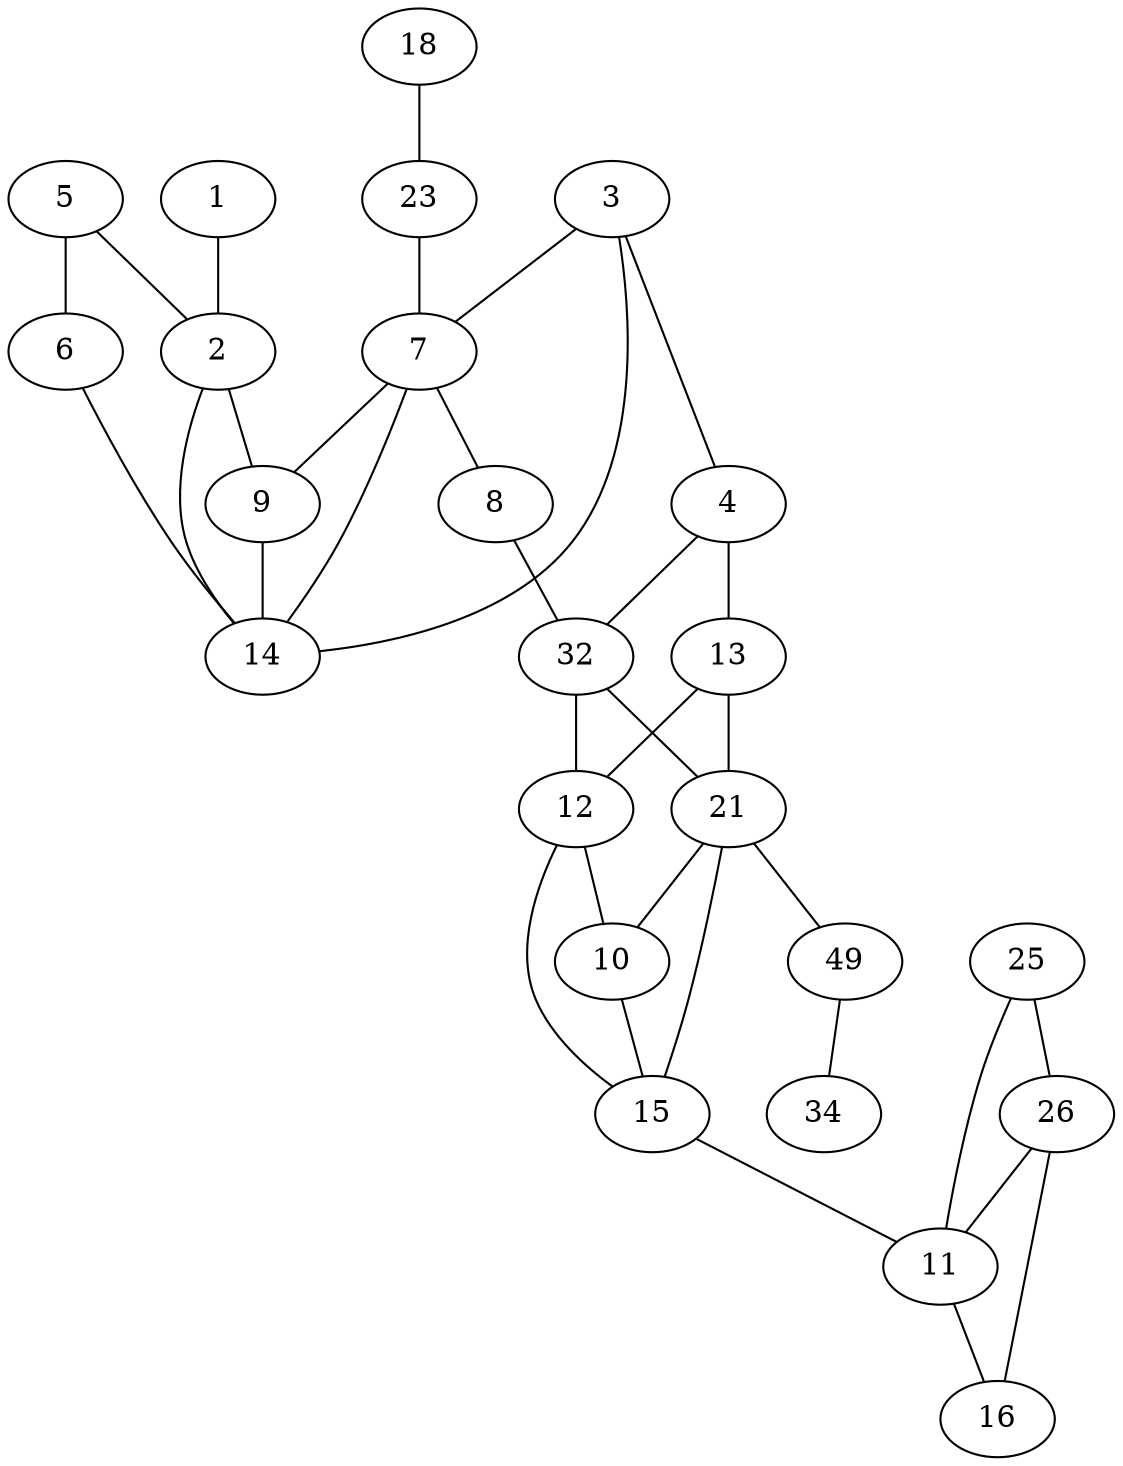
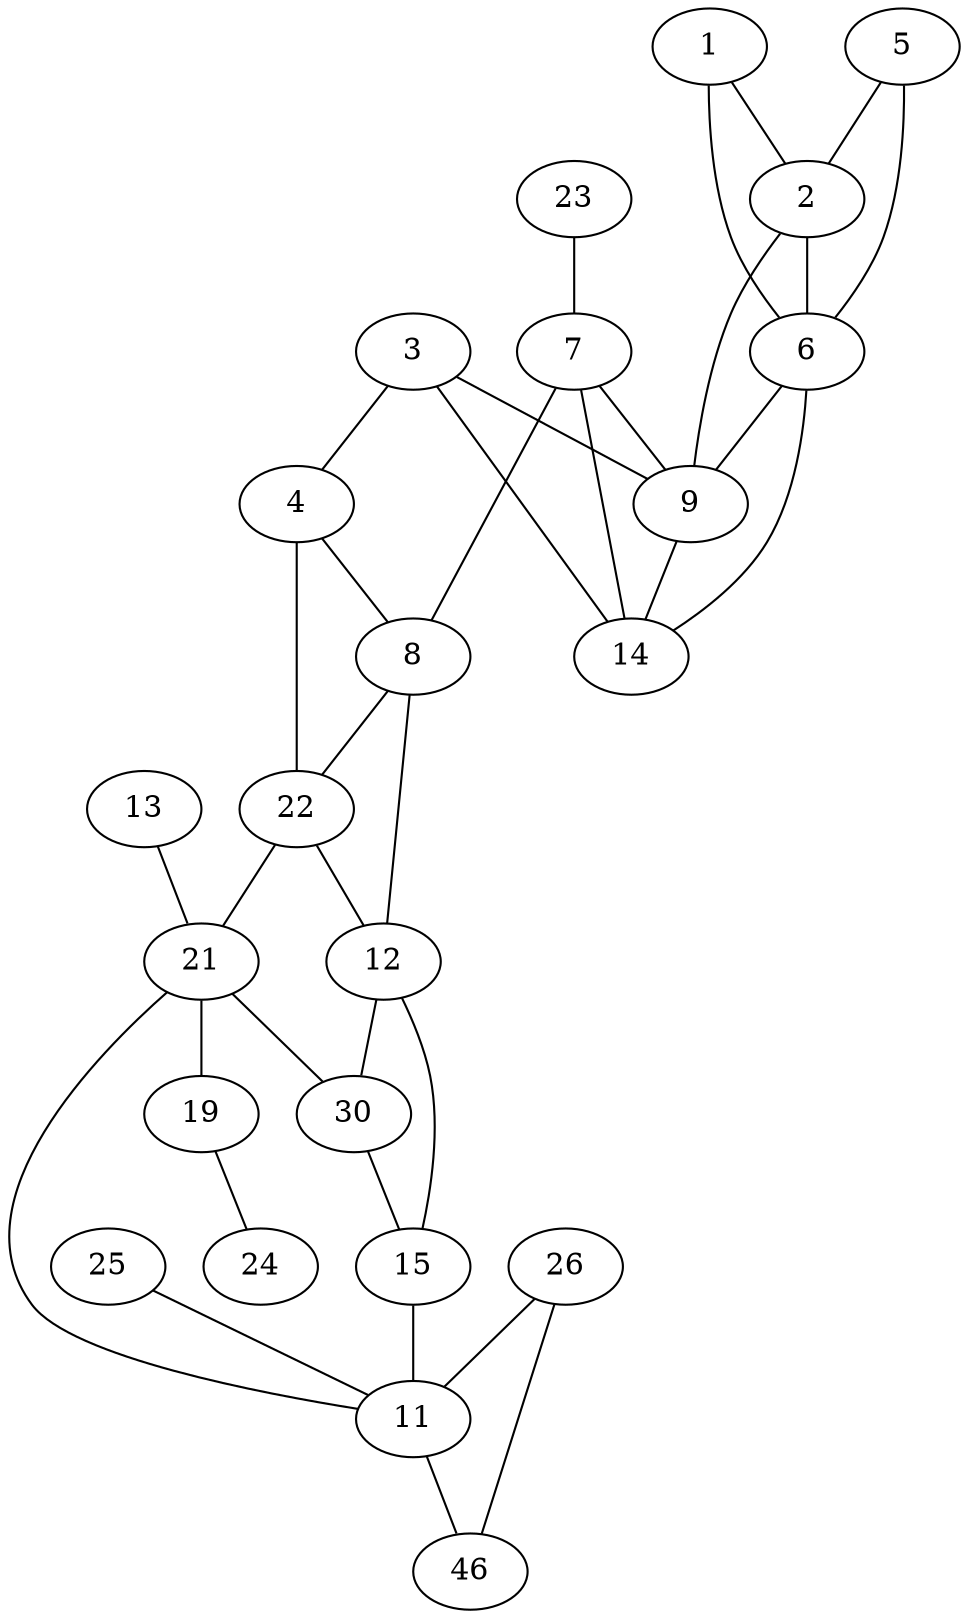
(419, 47) -> none
none -> (722, 208)
(516, 275) -> (552, 428)
none -> (749, 428)
(181, 511) -> (807, 276)
(729, 581) -> (355, 580)
(576, 657) -> (297, 809)
(662, 724) -> (398, 809)
(612, 962) -> (354, 1114)
(845, 962) -> (201, 1114)
(698, 963) -> (27, 1294)
(1042, 1037) -> none
(824, 1114) -> (261, 1267)
(998, 1419) -> (470, 1572)
